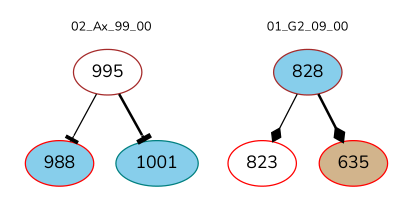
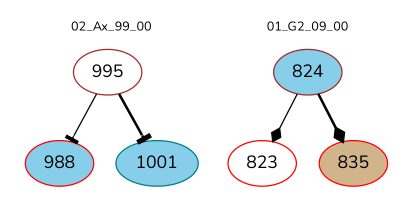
(308, 72) -> (308, 72)
(353, 163) -> (353, 163)
